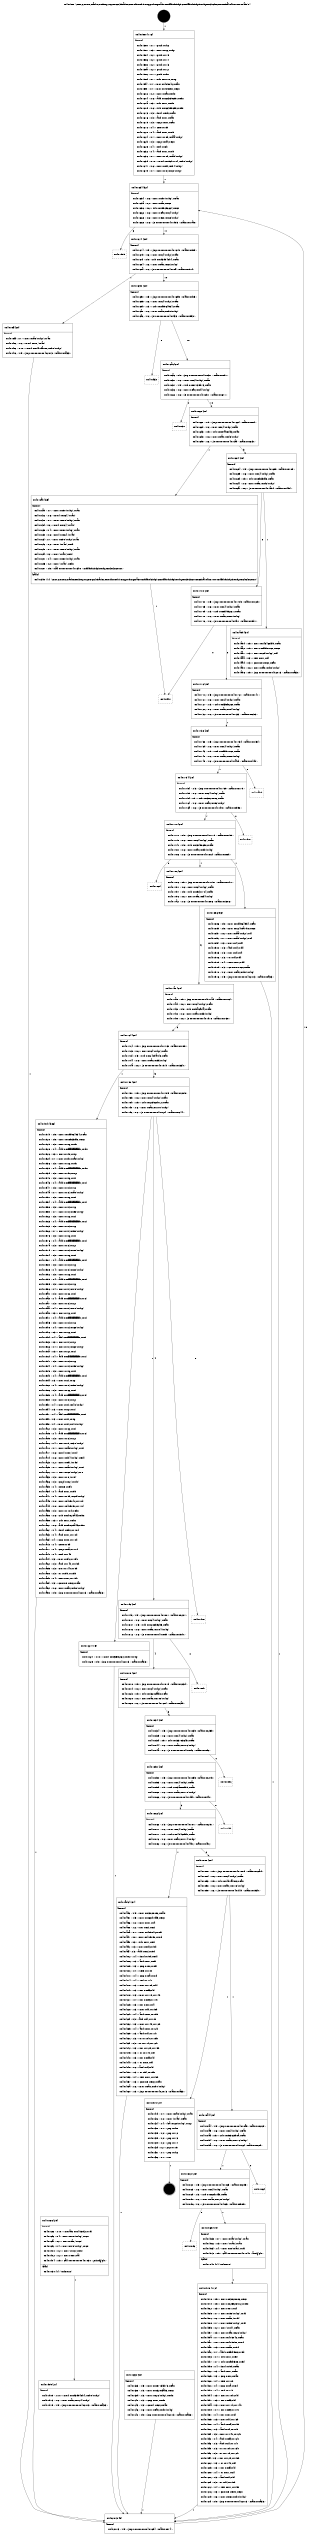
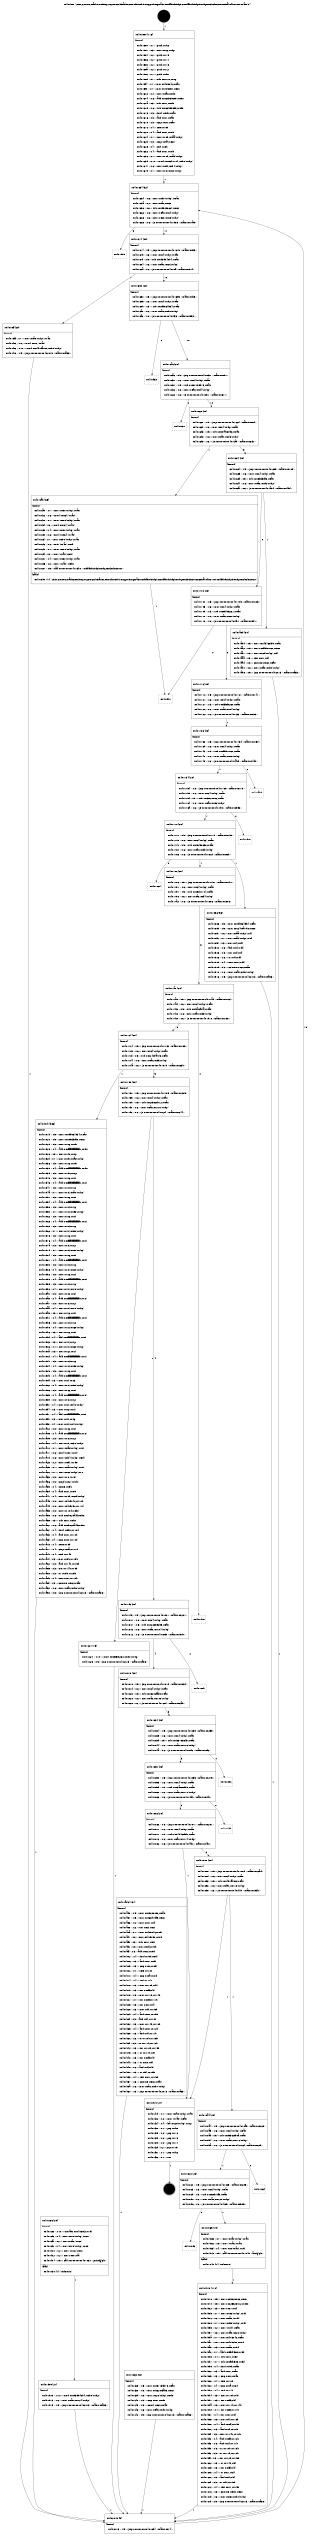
(173, 1365) -> (199, 1318)
none -> (180, 1758)
(173, 1872) -> (189, 1973)
none -> (85, 2464)
